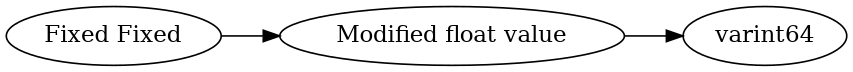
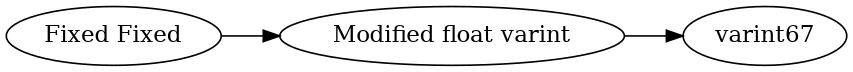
(452, 36) -> (452, 36)
(765, 36) -> (765, 36)
